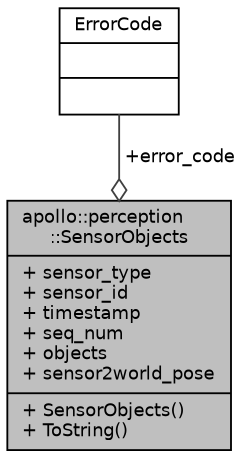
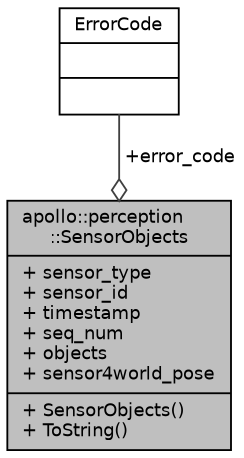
(119, 374) -> (119, 374)
